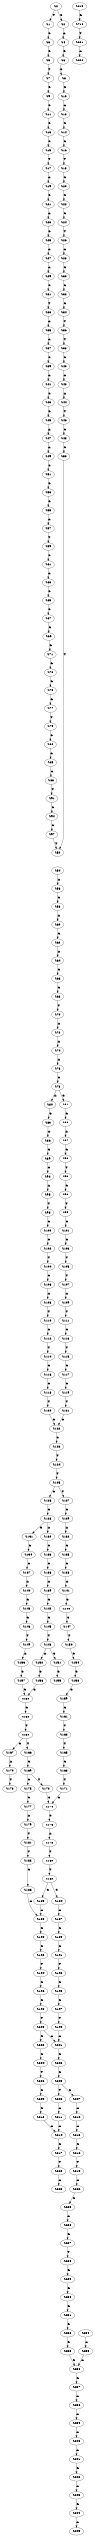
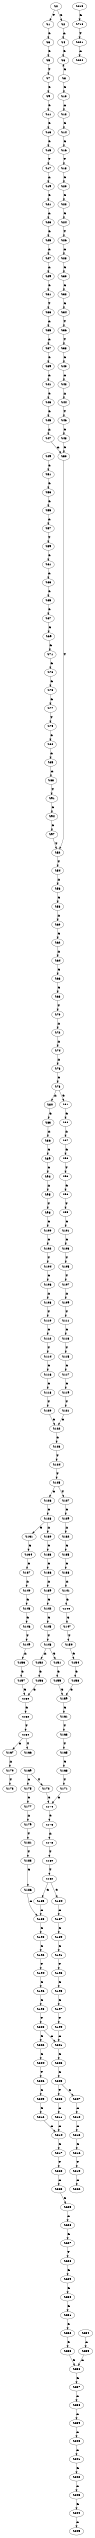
(60, 68) -> (64, 70)
(48, 446) -> (55, 447)
none -> (58, 861)
none -> (60, 1689)
(28, 1761) -> none
(73, 2197) -> (63, 2197)
